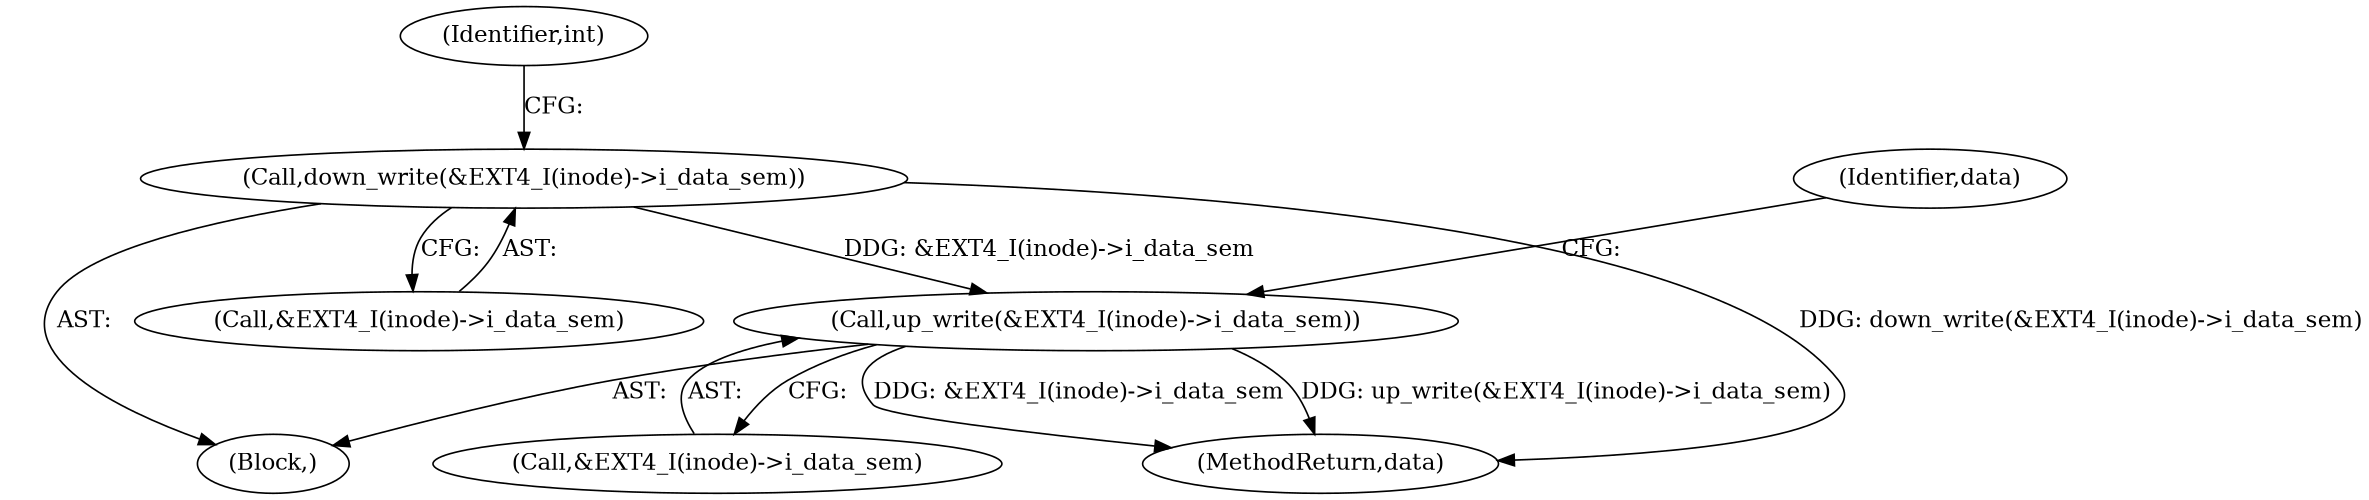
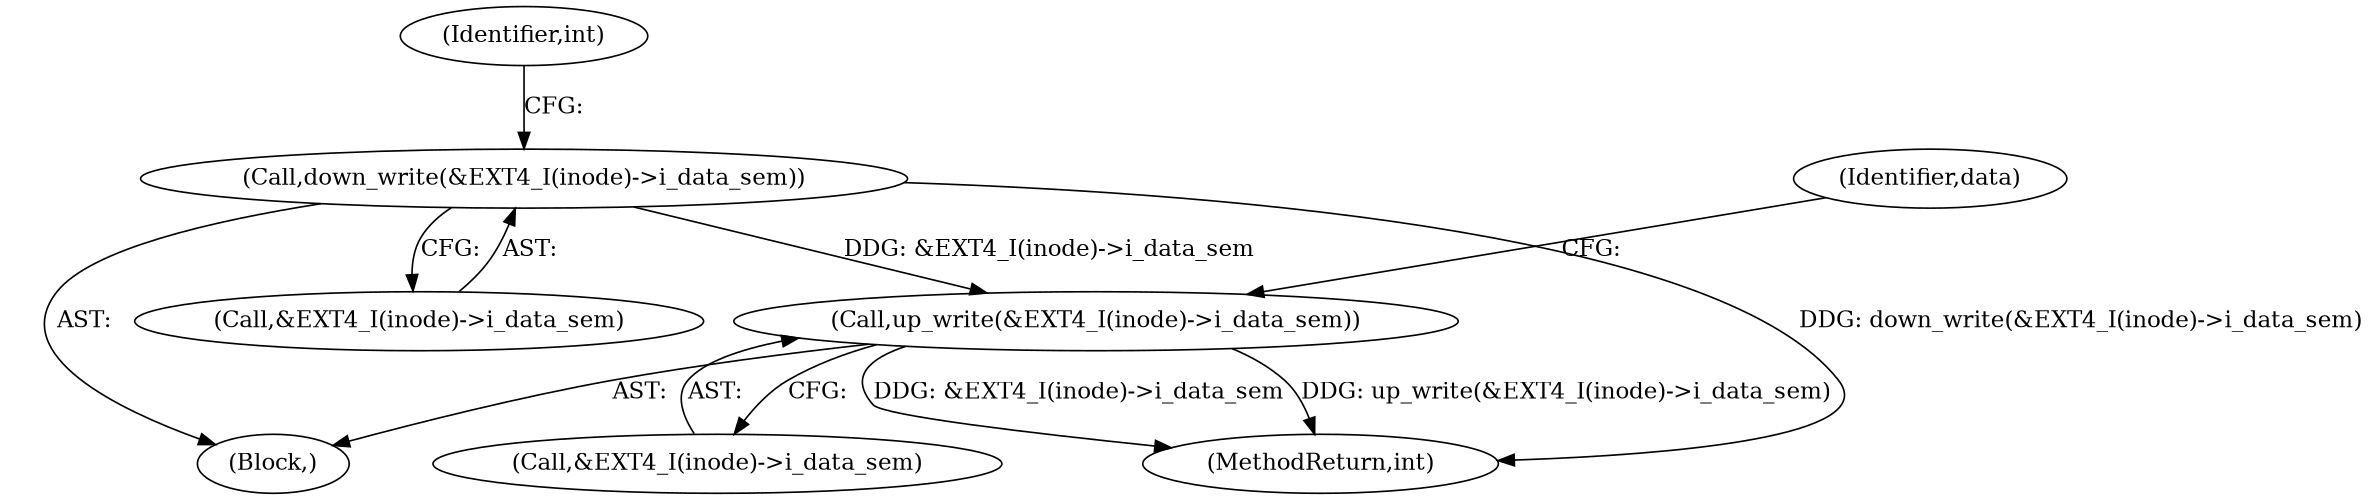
(1321, 464) -> (1321, 464)
